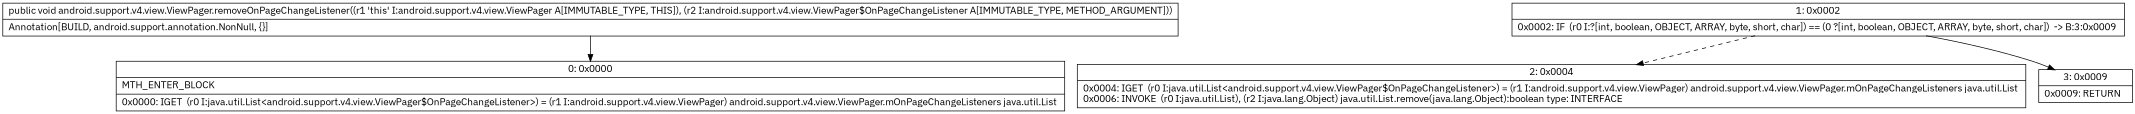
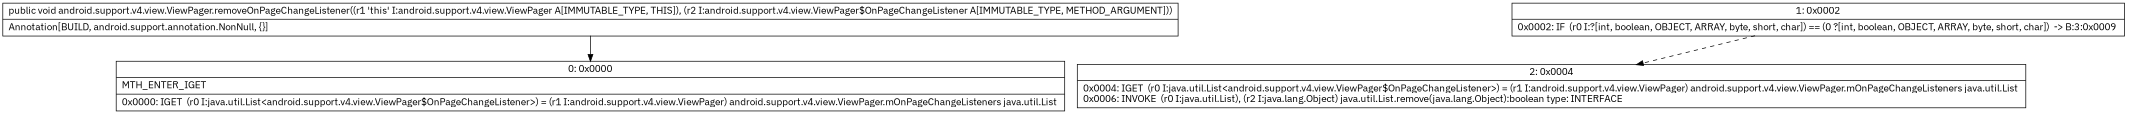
(168, 85) -> (164, 85)
(2086, 86) -> none
